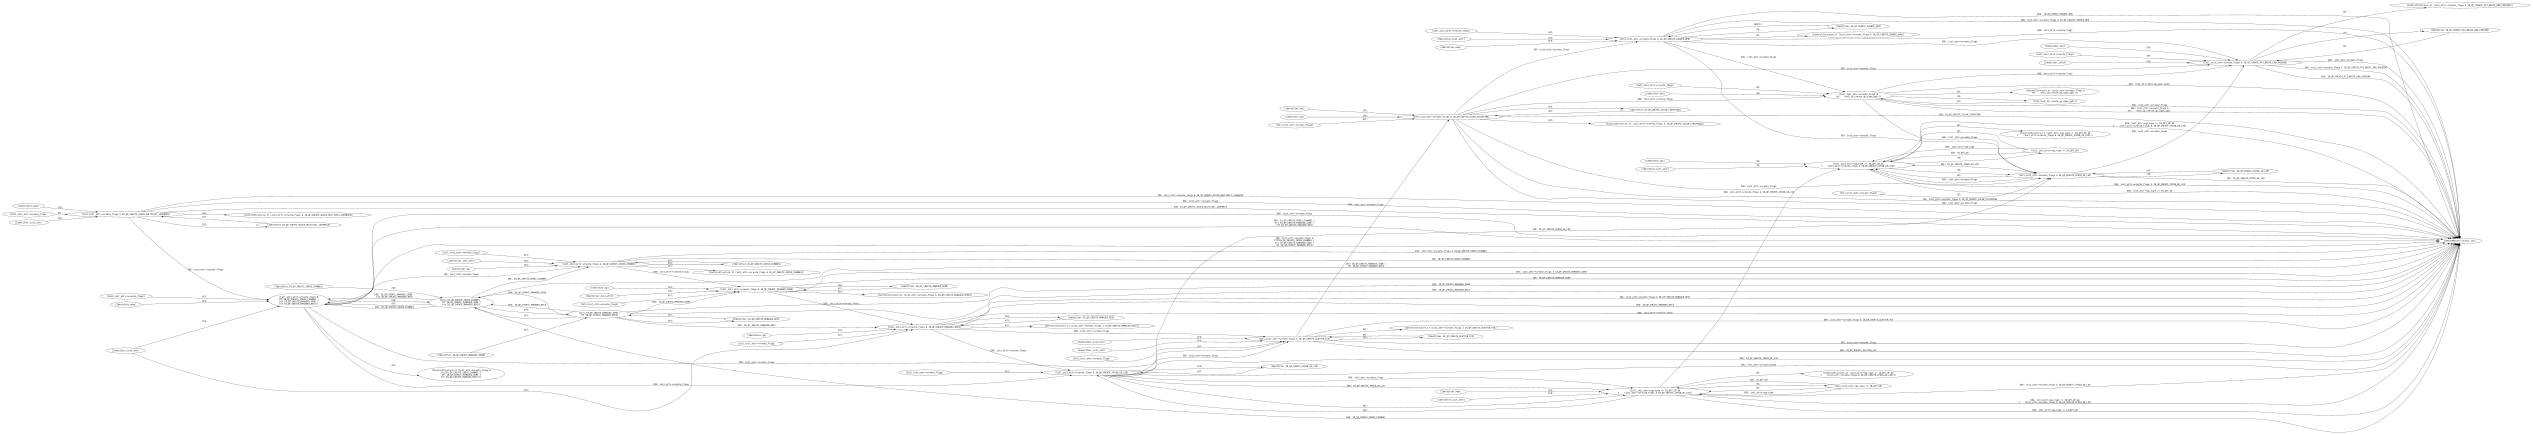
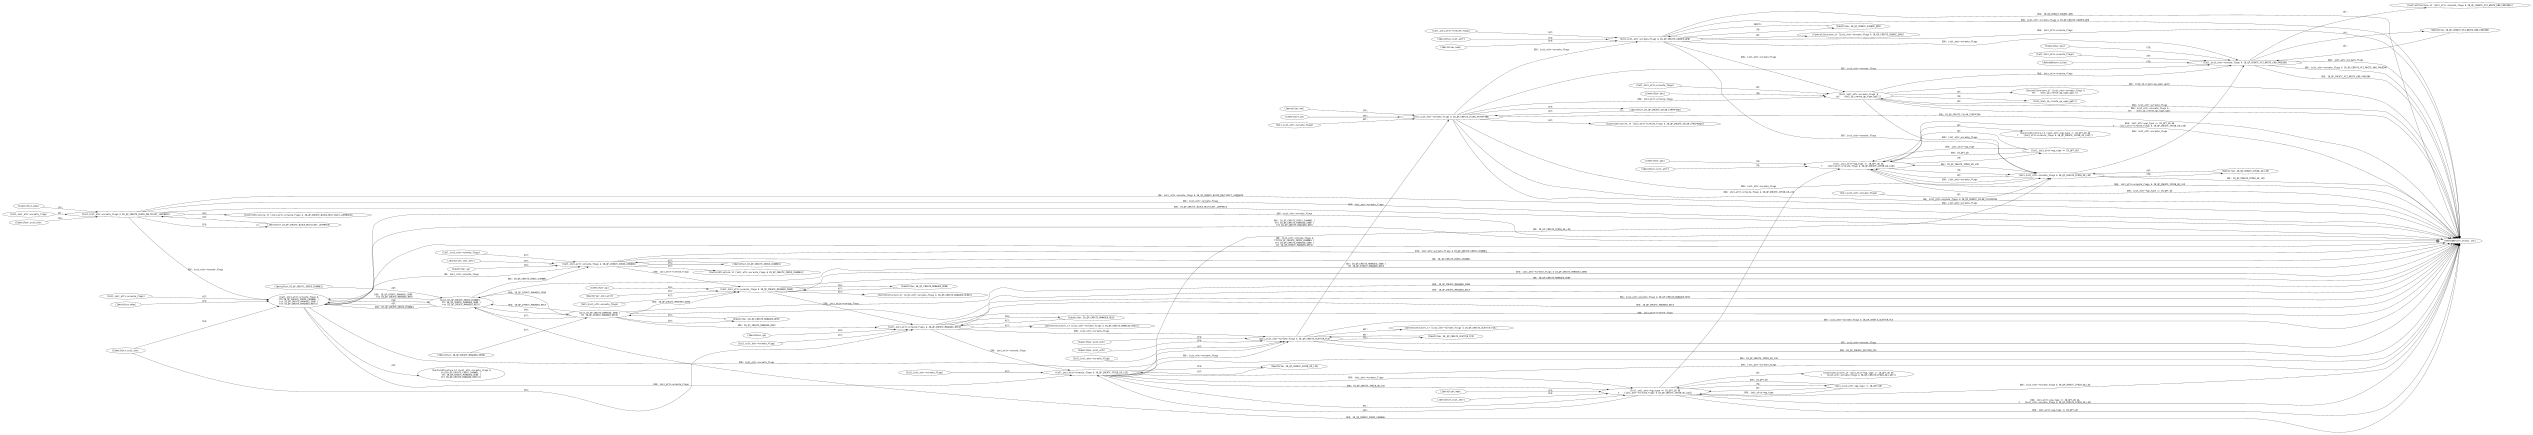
(2055, 63) -> (2055, 63)
